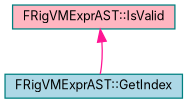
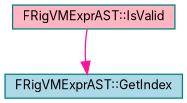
(102, 58) -> (85, 45)
